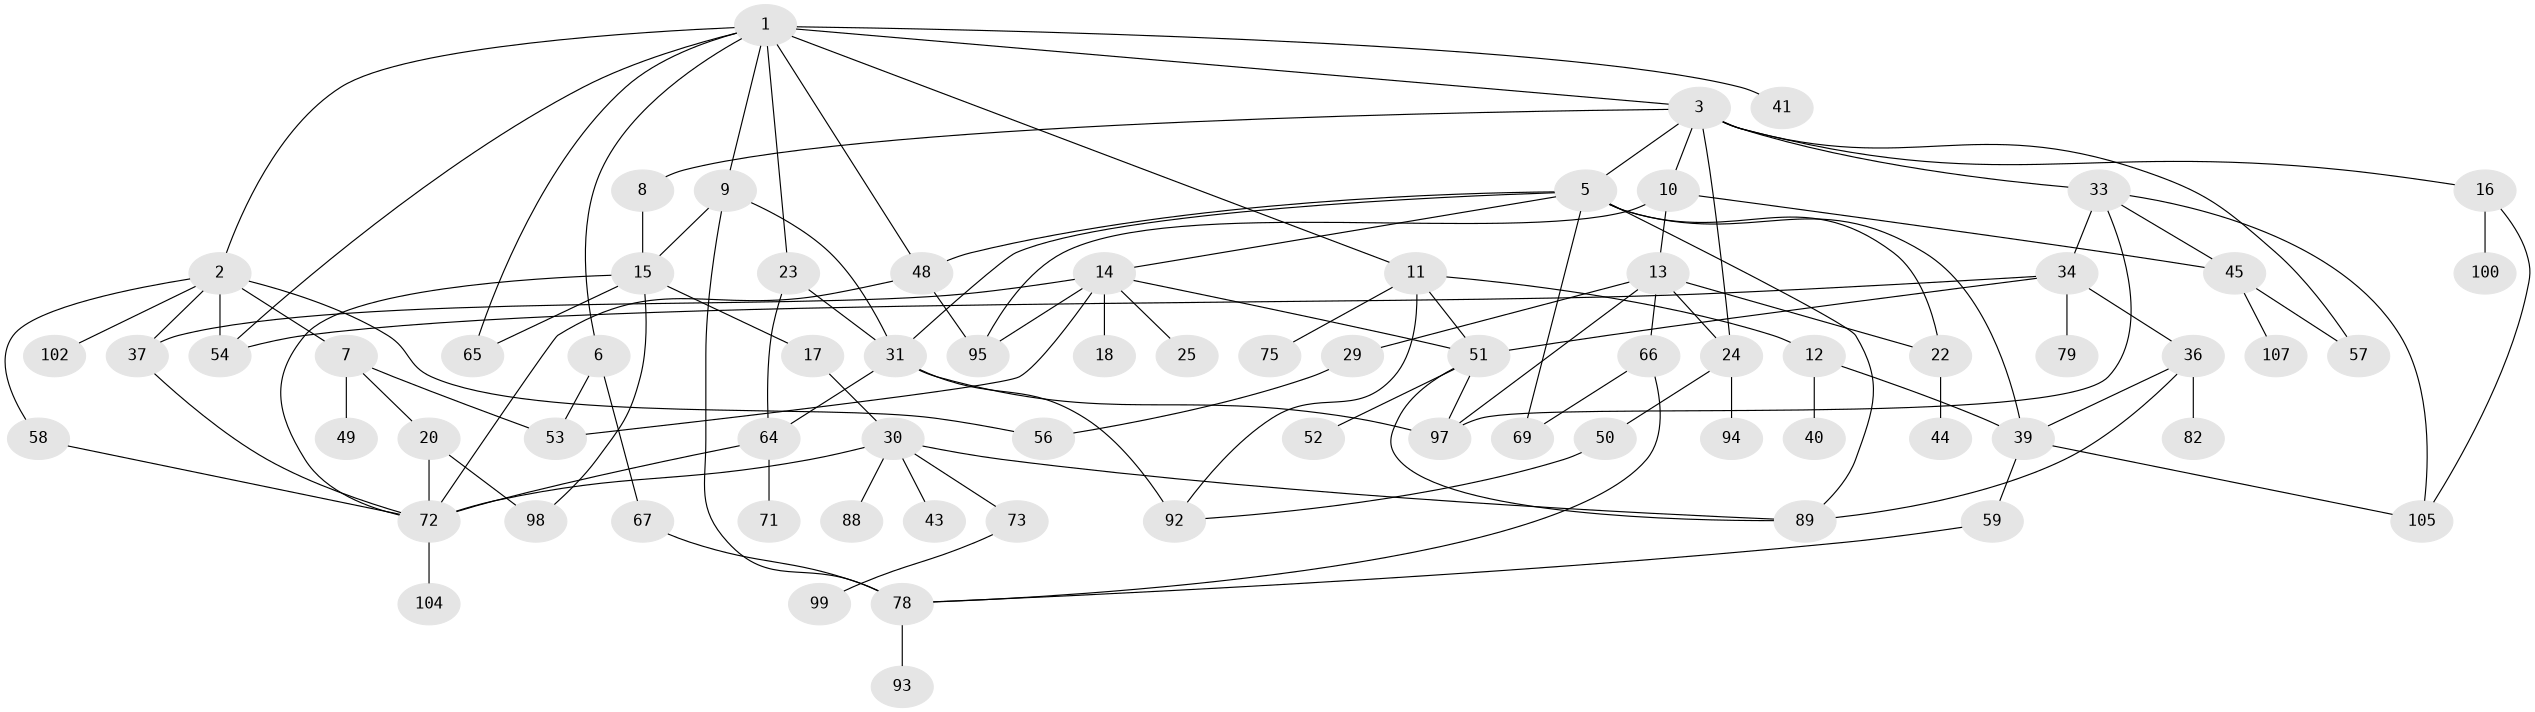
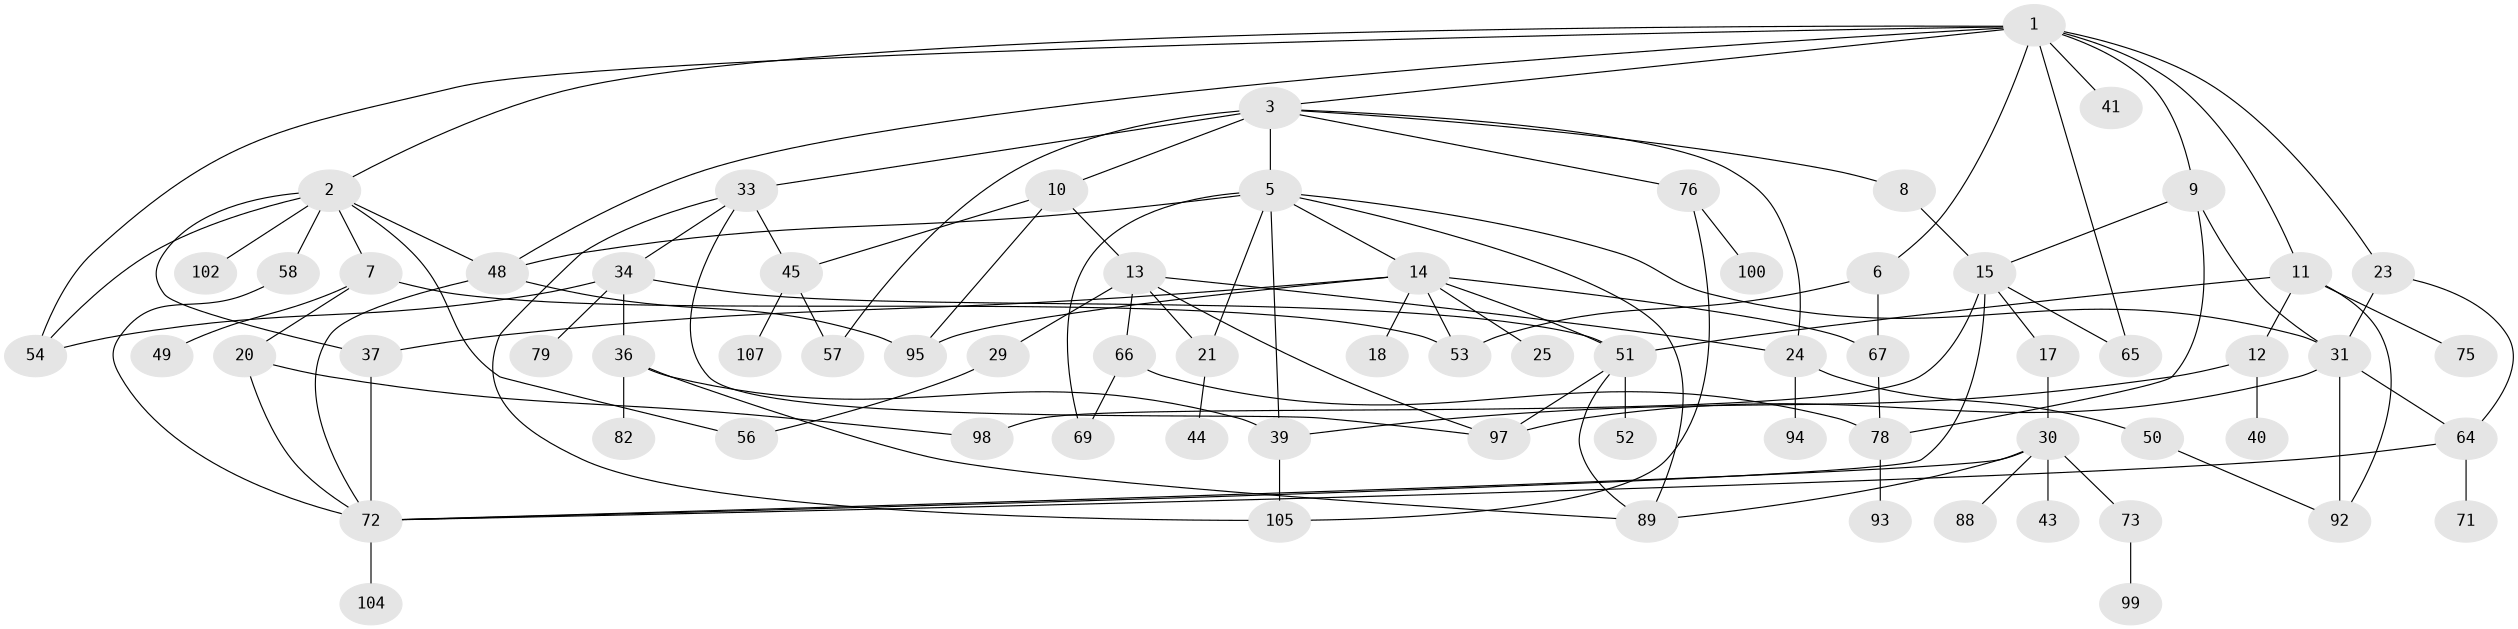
(2485, 191) -> (1688, 191)
none -> (413, 232)
none -> (1643, 301)
(1941, 356) -> (1207, 356)
(1992, 521) -> none
